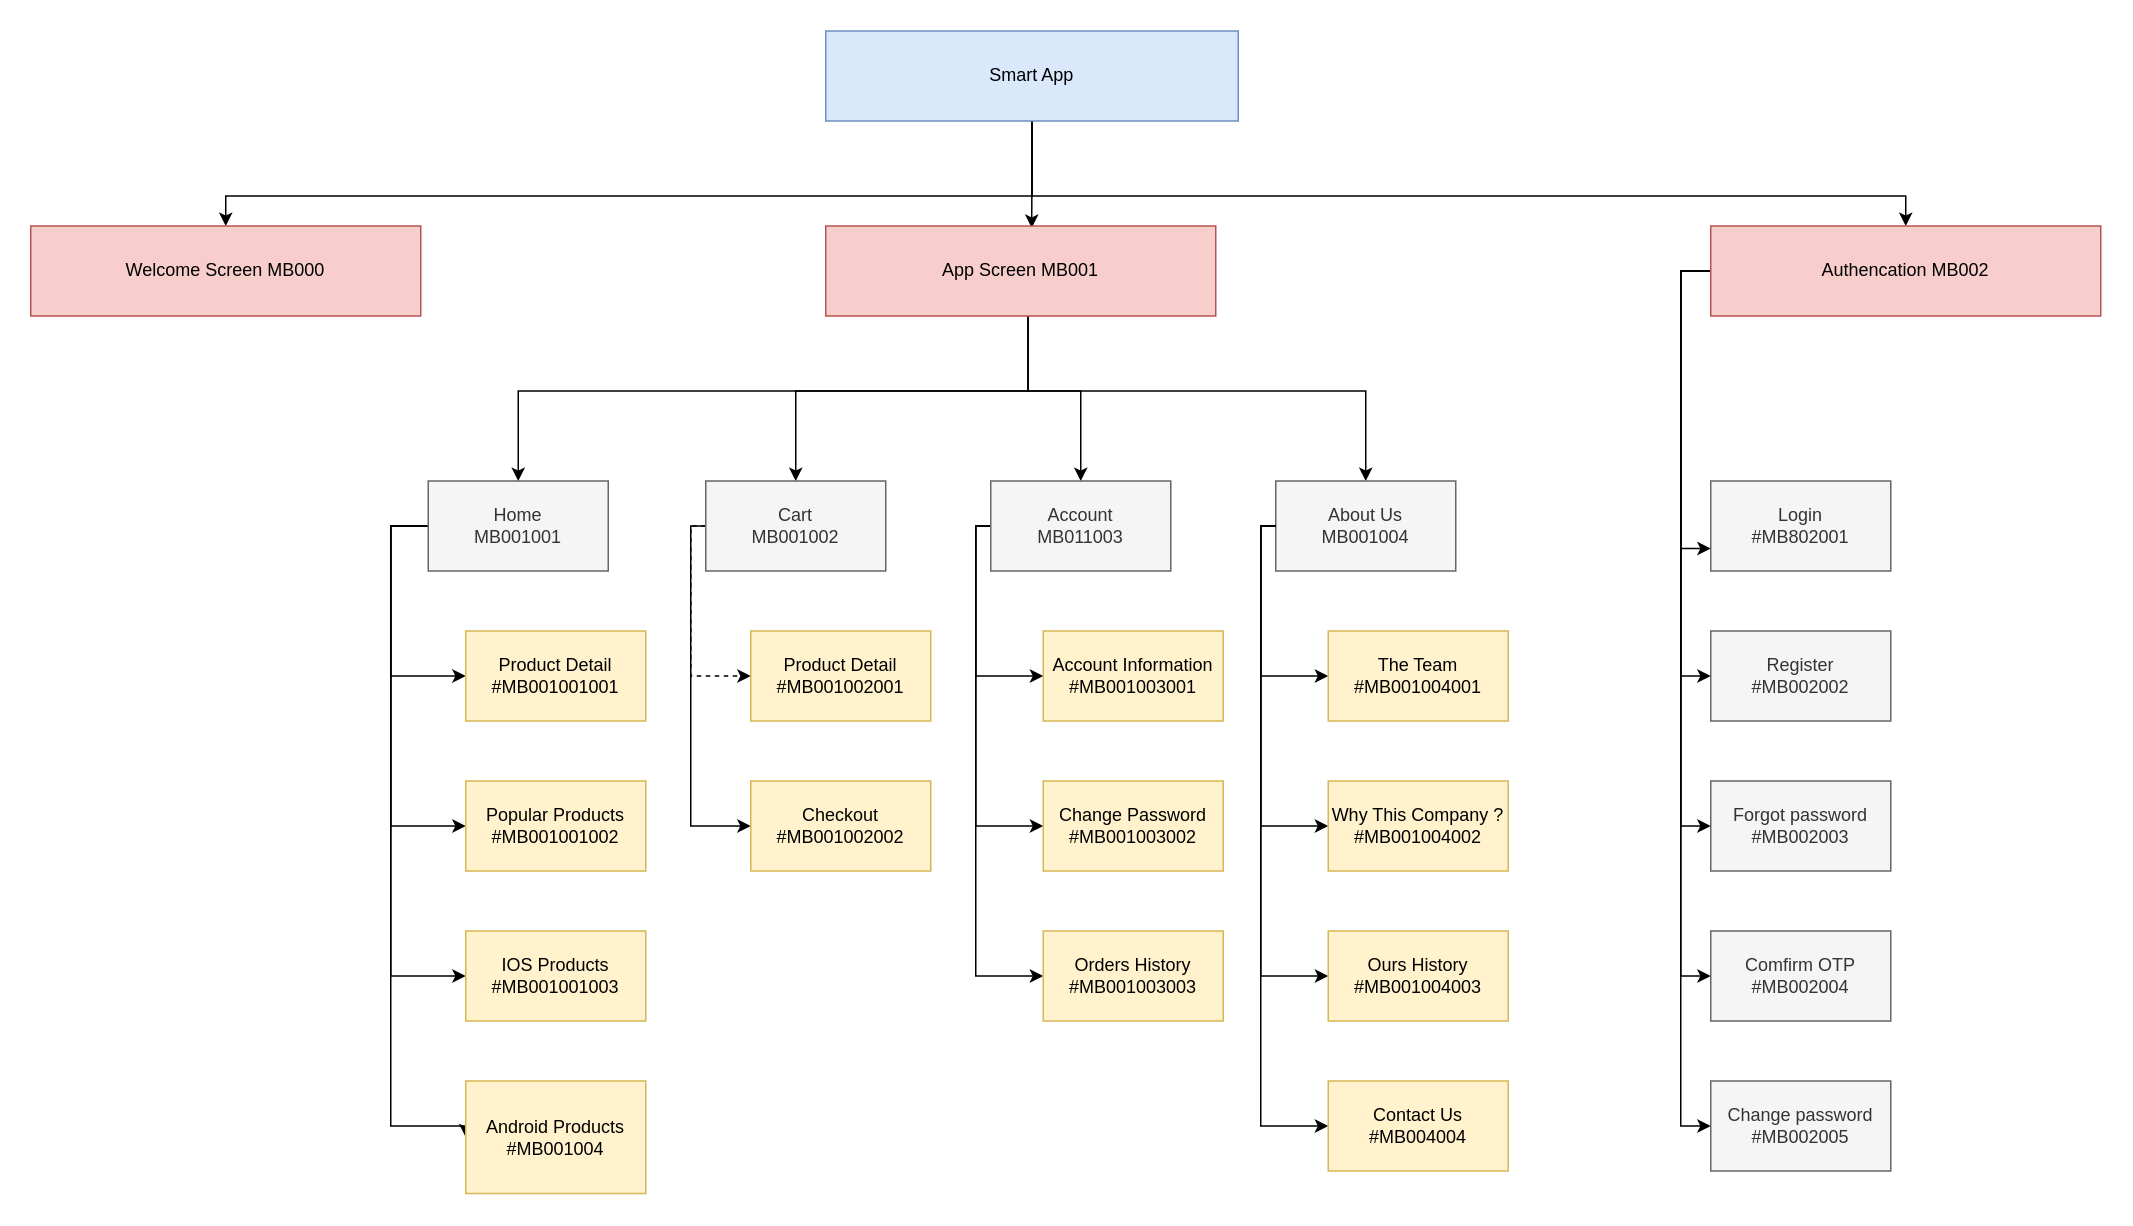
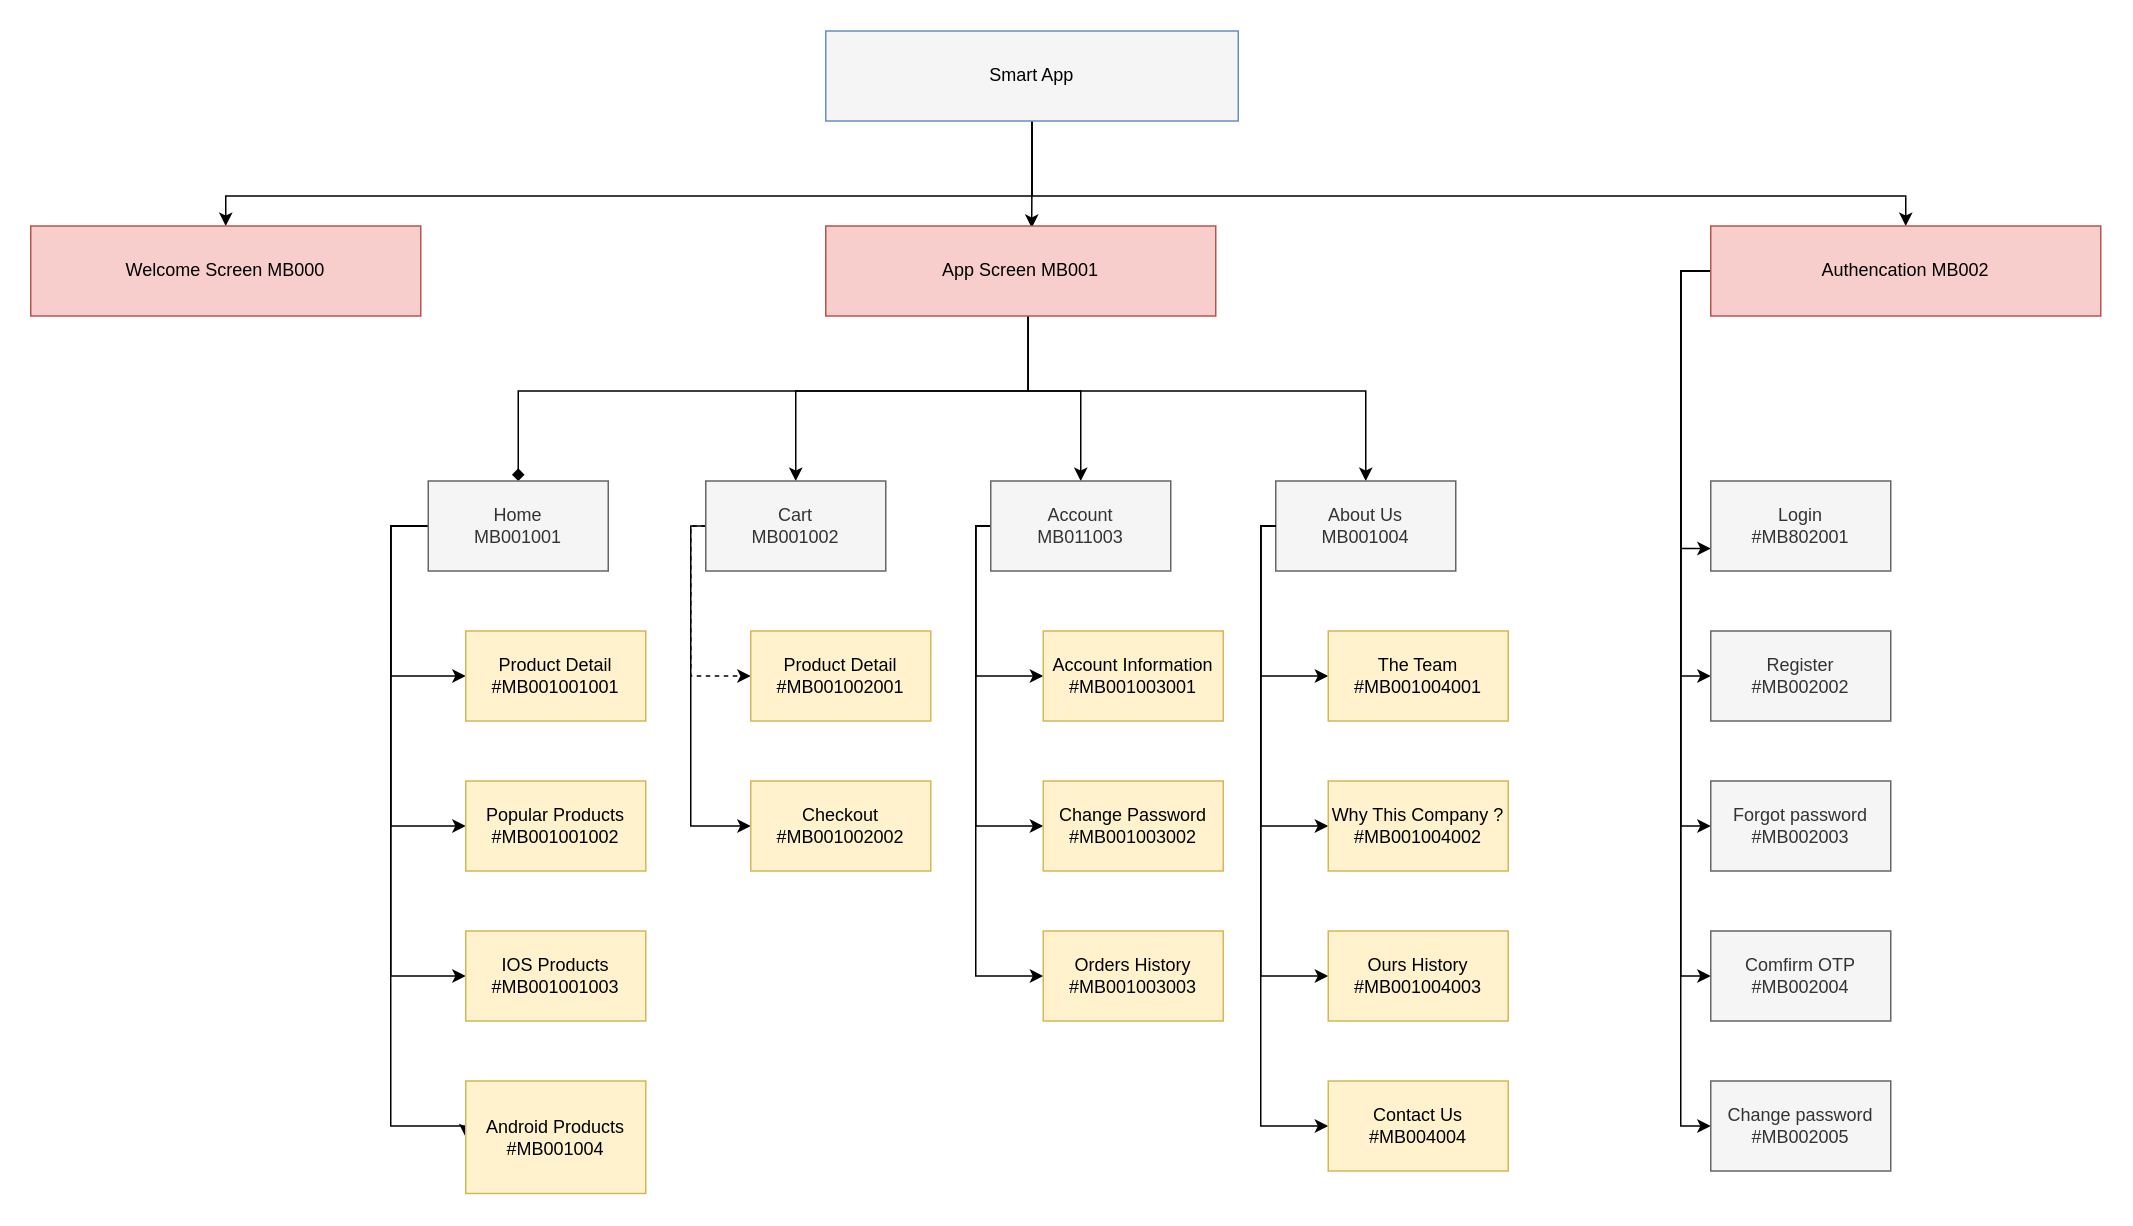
(1032, 76) -> (1032, 76)
(518, 469) -> (518, 468)
